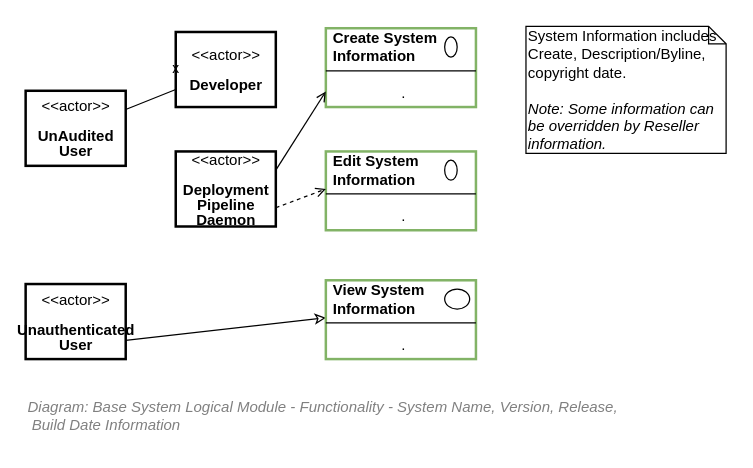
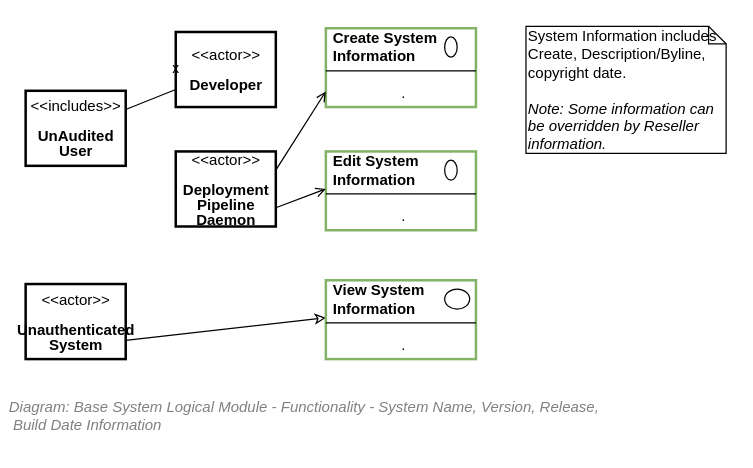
(76, 128) -> (76, 128)
(299, 199) -> (299, 199)
(76, 322) -> (76, 322)
(351, 416) -> (332, 416)
